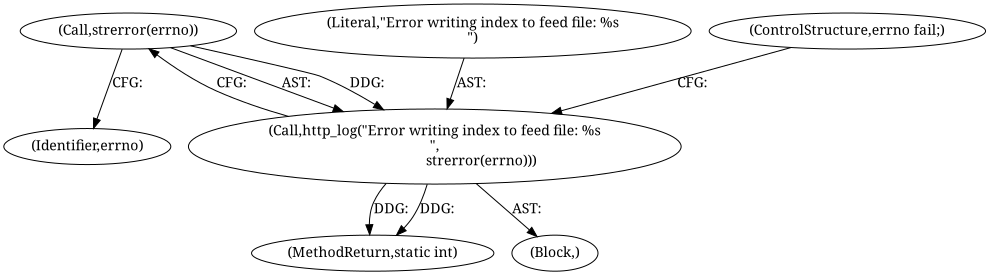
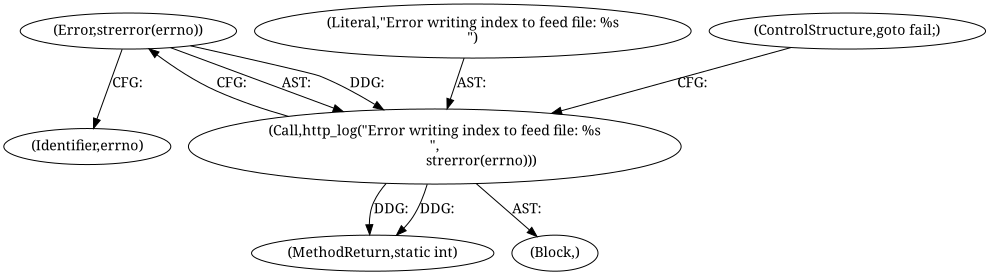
(128, 31) -> (128, 31)
(847, 31) -> (847, 31)
